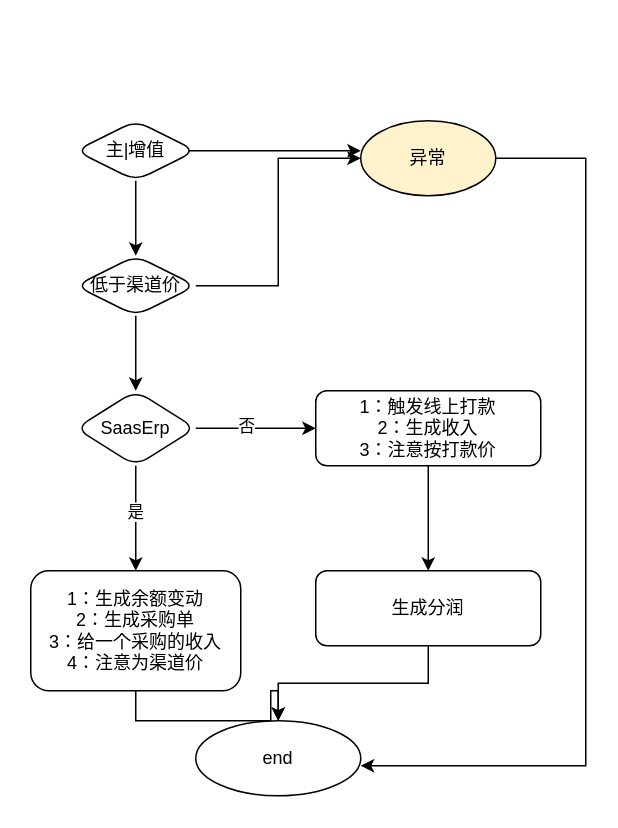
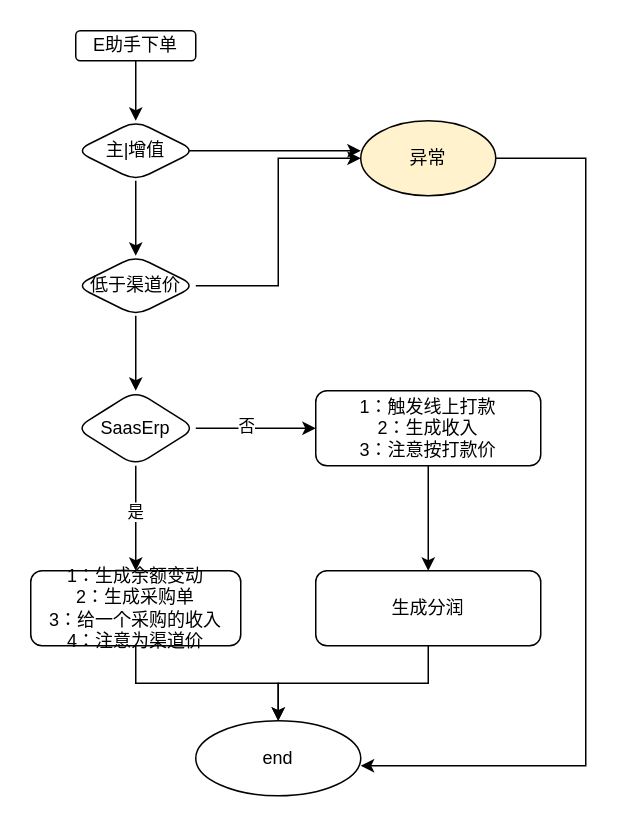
none -> (136, 46)
none -> (136, 86)
(136, 631) -> (136, 608)
